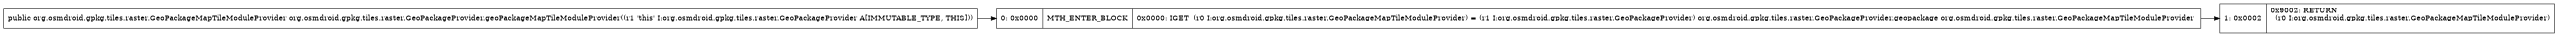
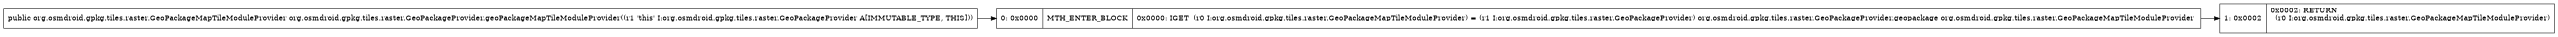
(2306, 10) -> (2306, 10)
